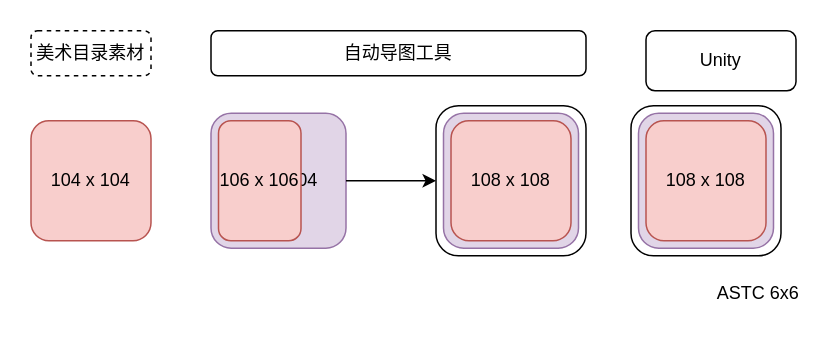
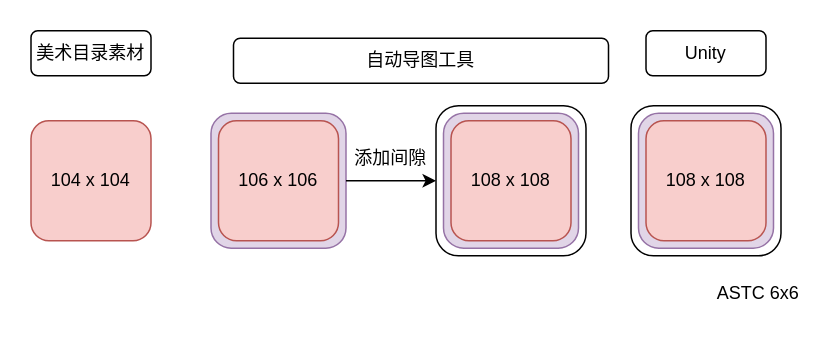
(91, 53) -> (91, 53)
(398, 53) -> (421, 61)
(721, 61) -> (706, 53)
none -> (391, 158)
(260, 181) -> (278, 181)
